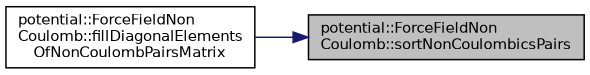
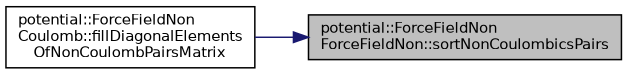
(446, 37) -> (465, 37)
